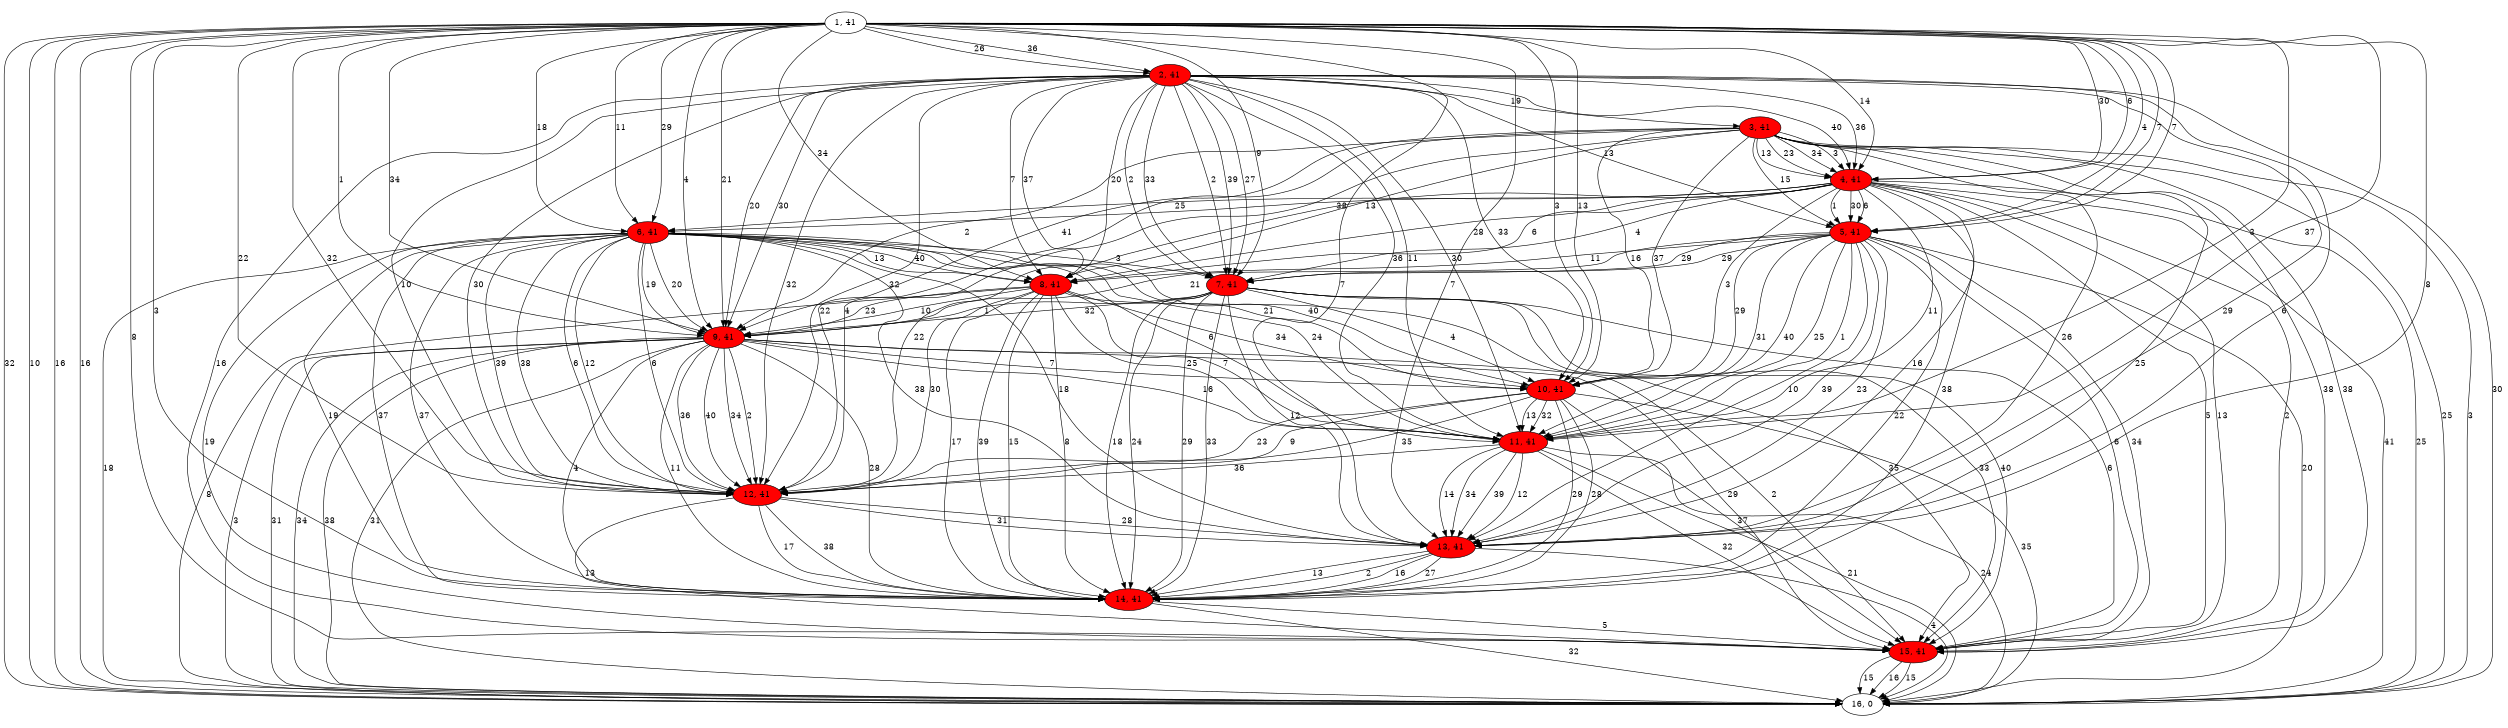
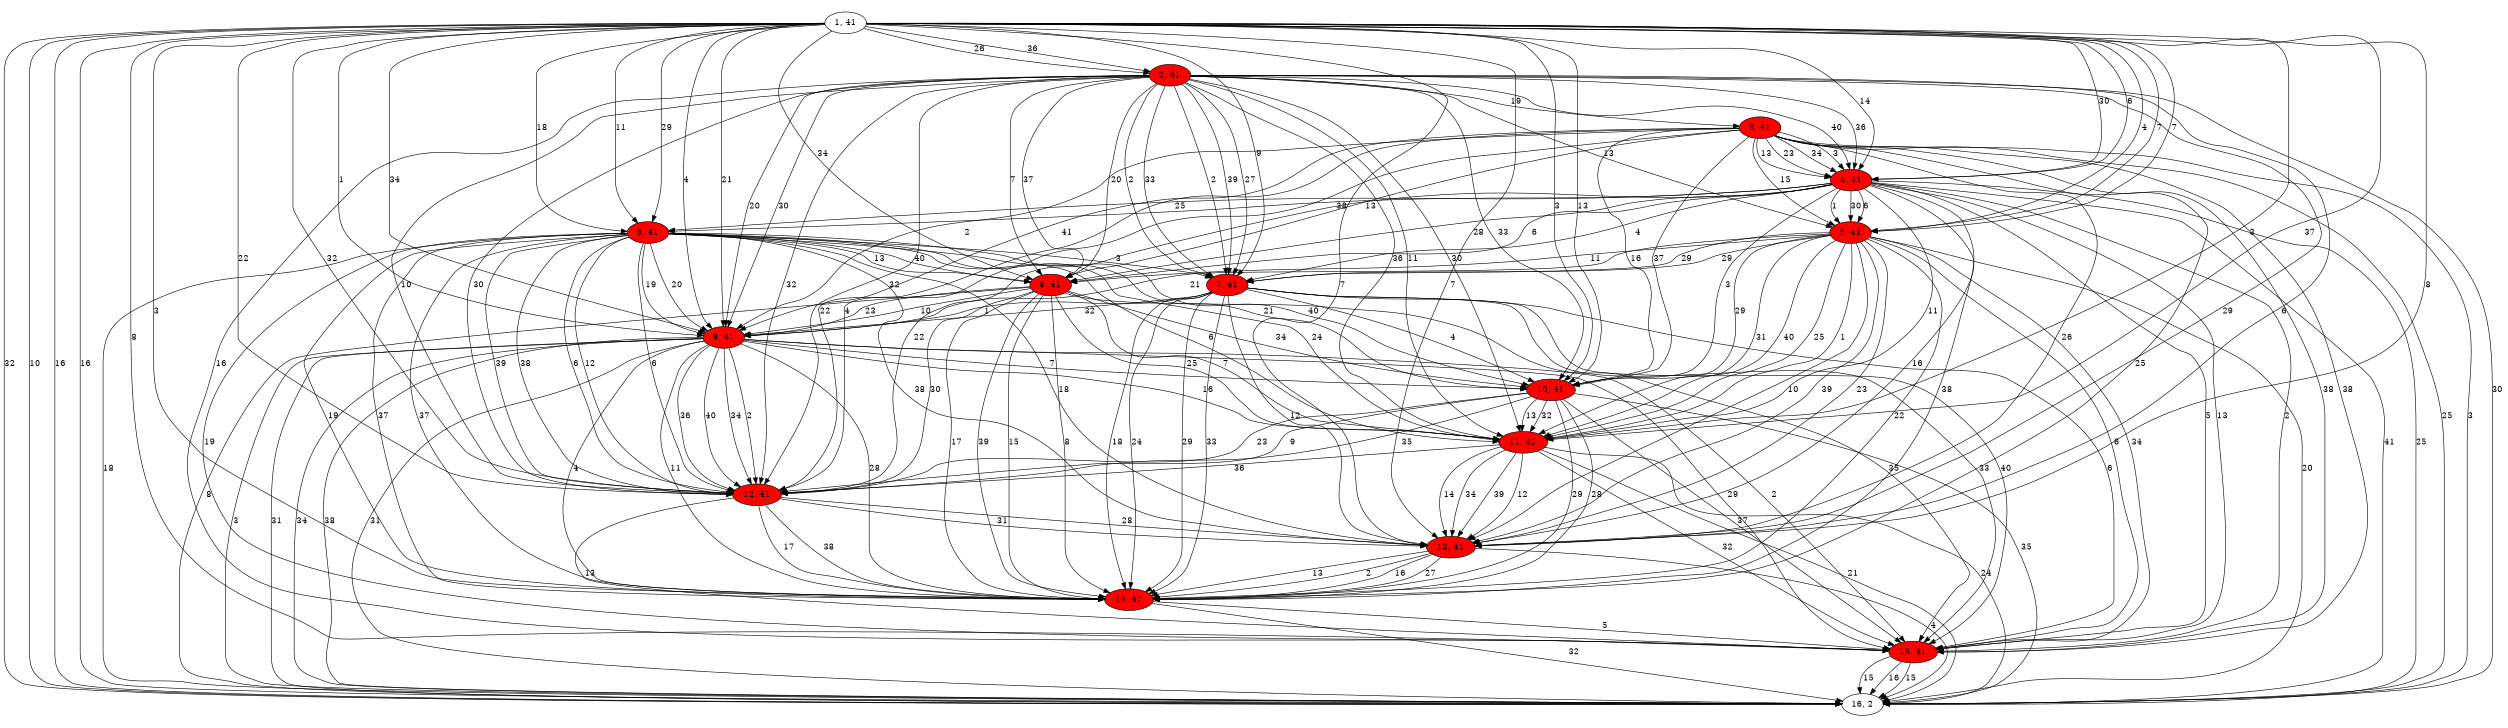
(1863, 705) -> (1863, 705)
